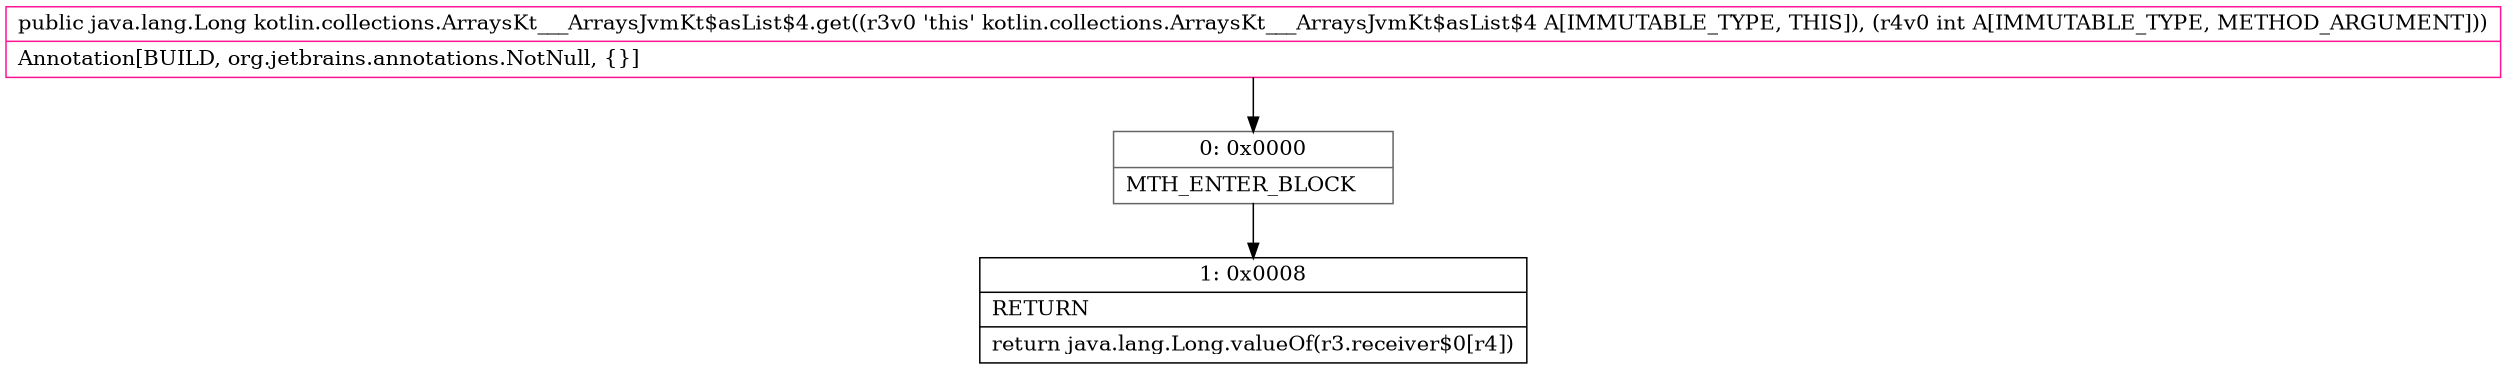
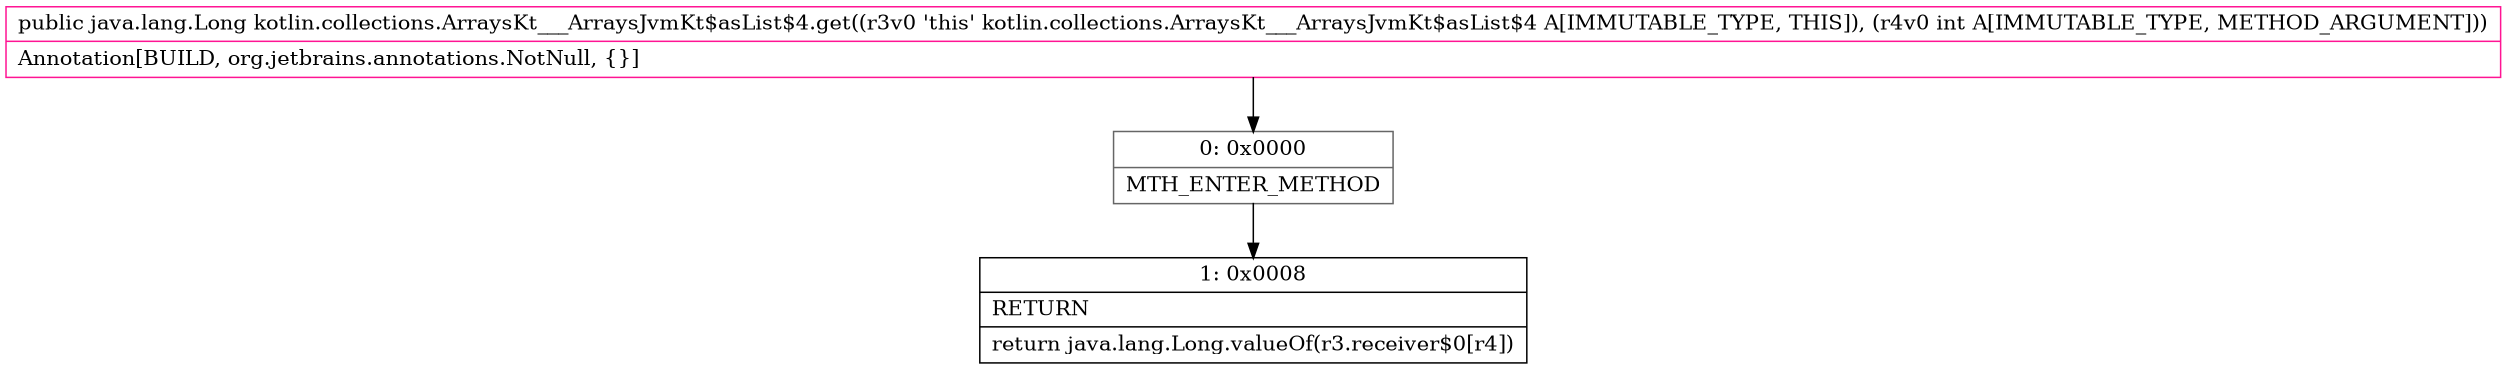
(1241, 185) -> (1253, 185)
